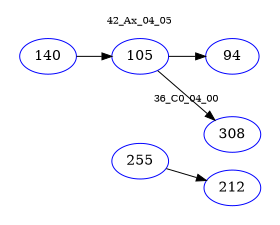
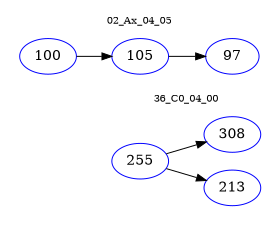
(139, 21) -> (139, 21)
(48, 56) -> (48, 56)
(232, 56) -> (232, 56)
(187, 96) -> (181, 149)
(232, 188) -> (232, 188)
